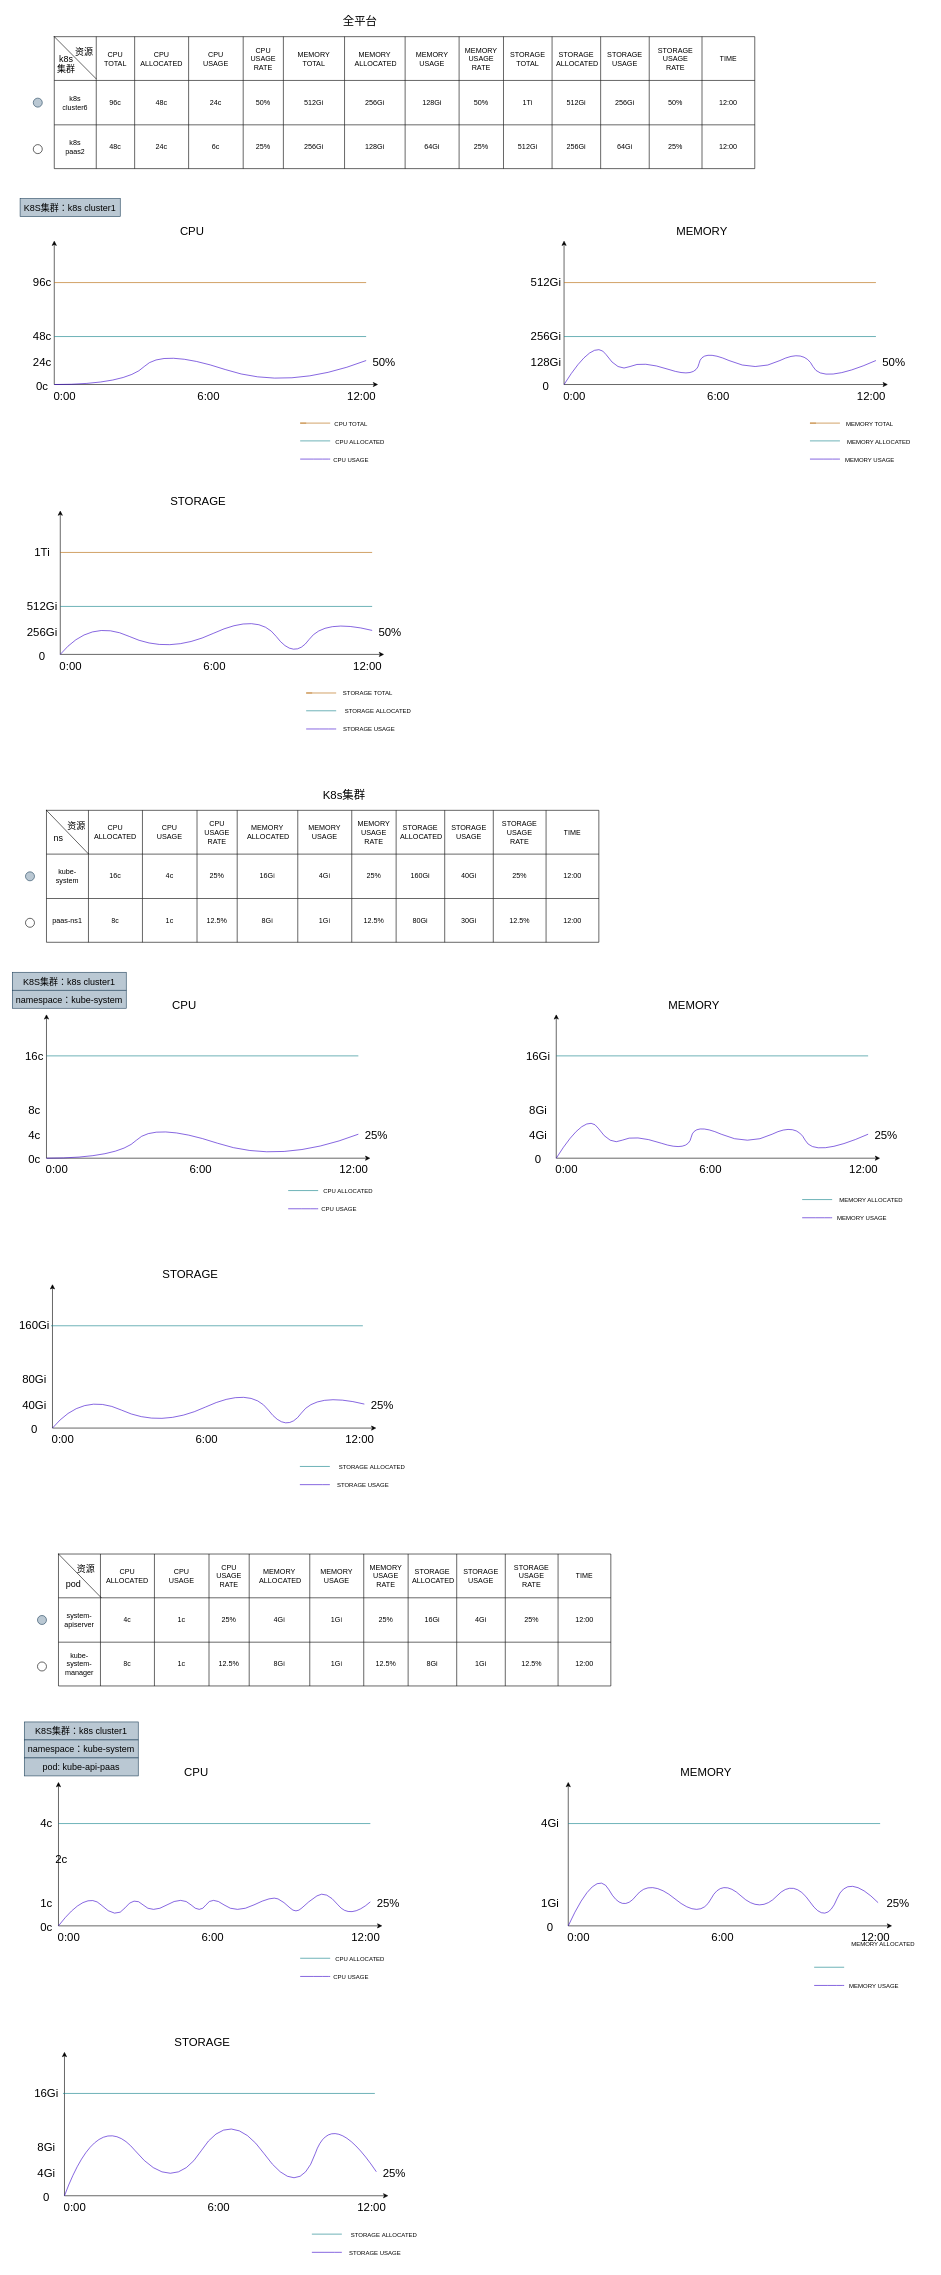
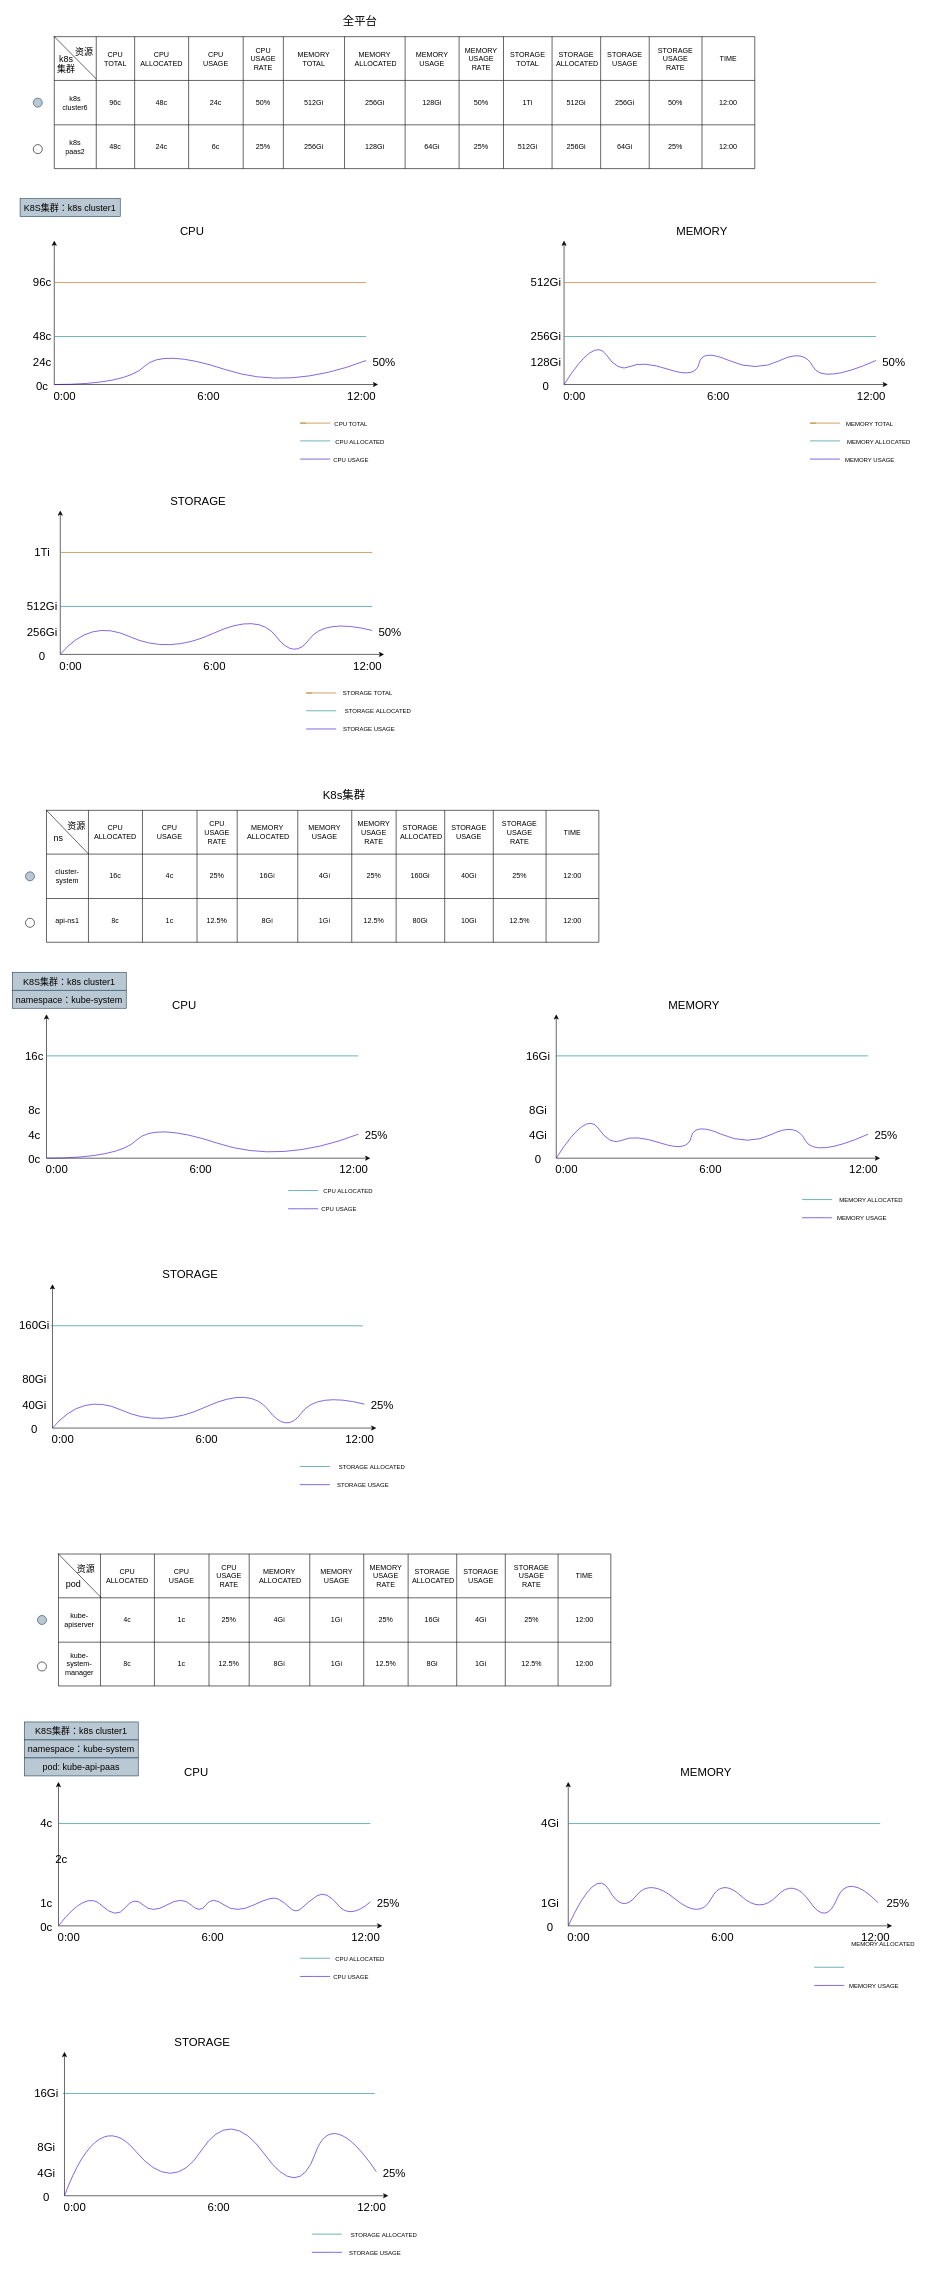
(68, 876) -> (68, 876)
(68, 921) -> (68, 921)
(469, 921) -> (469, 921)
(80, 1620) -> (80, 1620)
